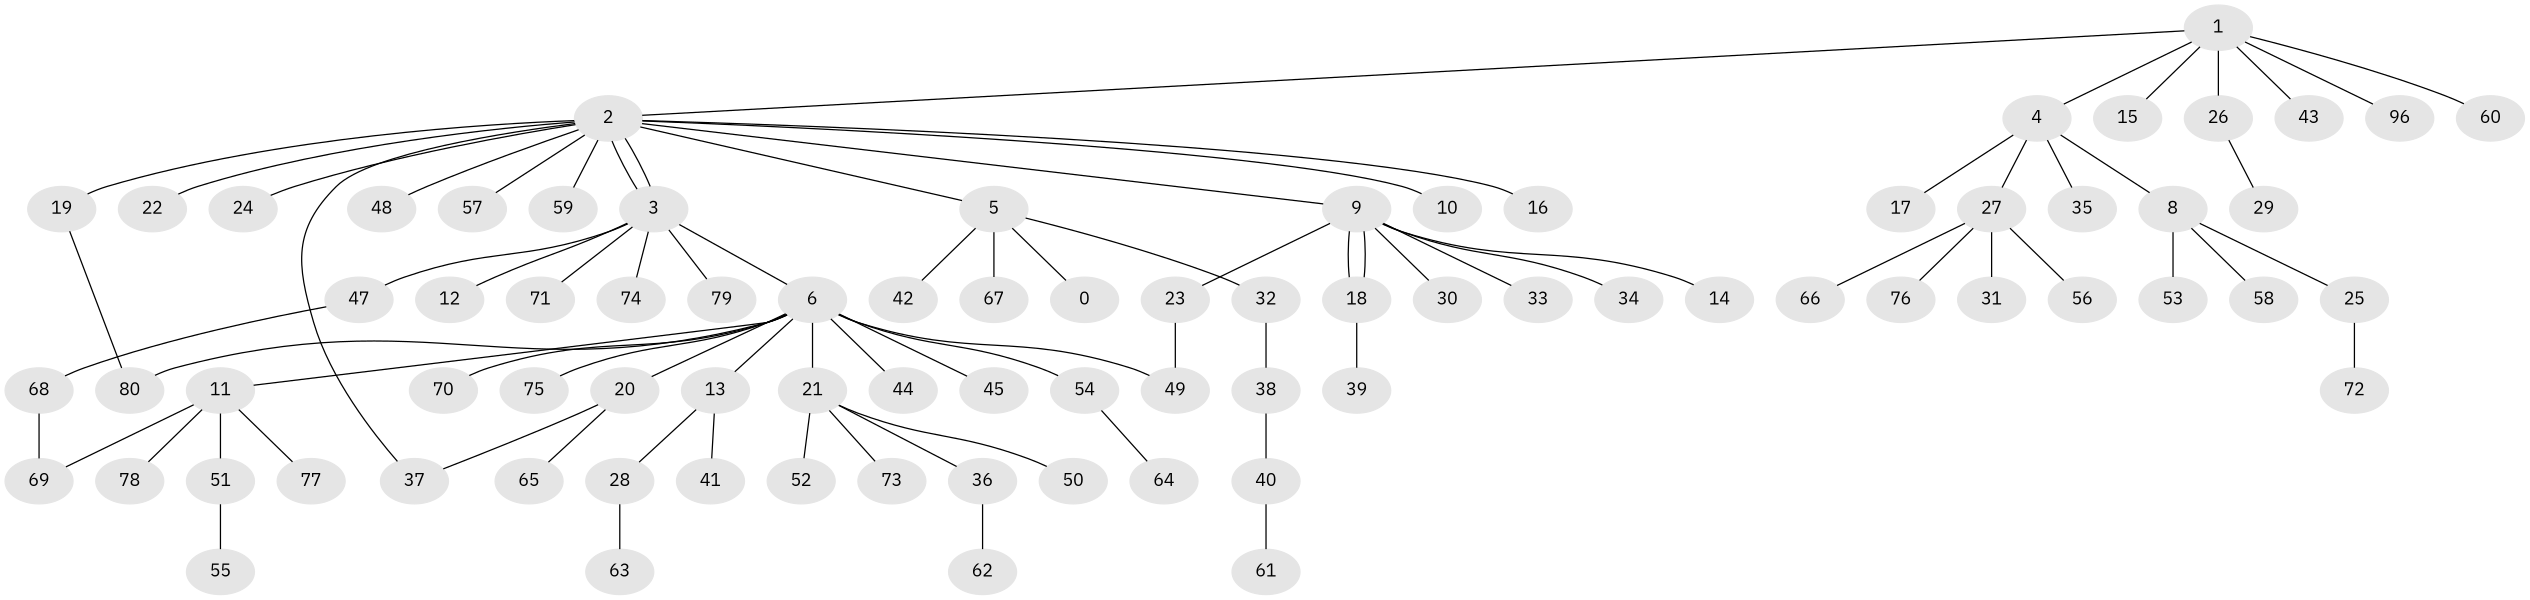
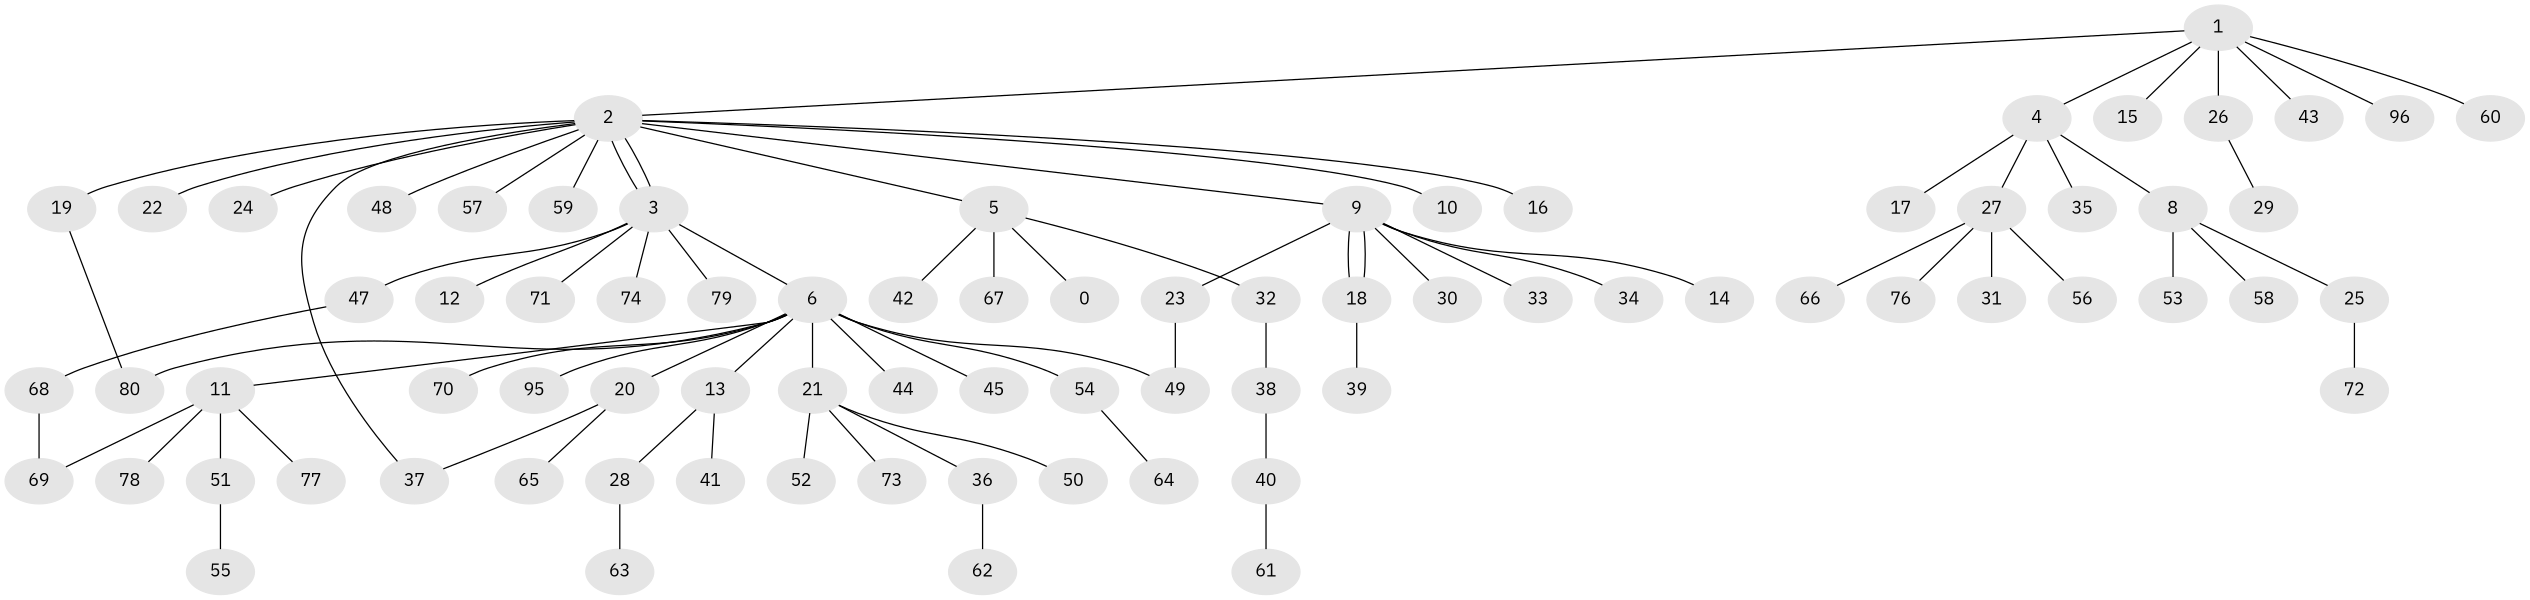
(534, 391) -> (534, 391)
